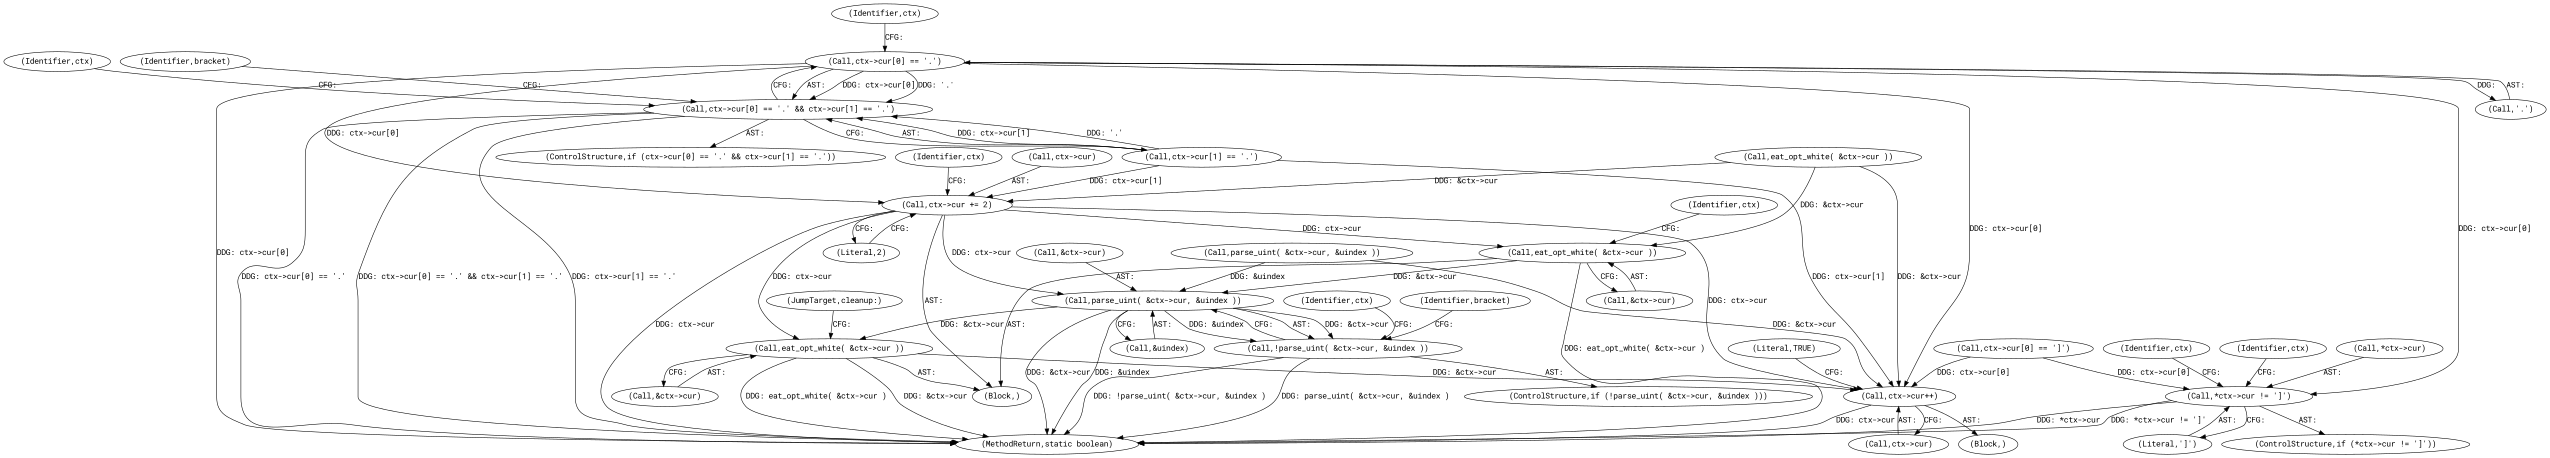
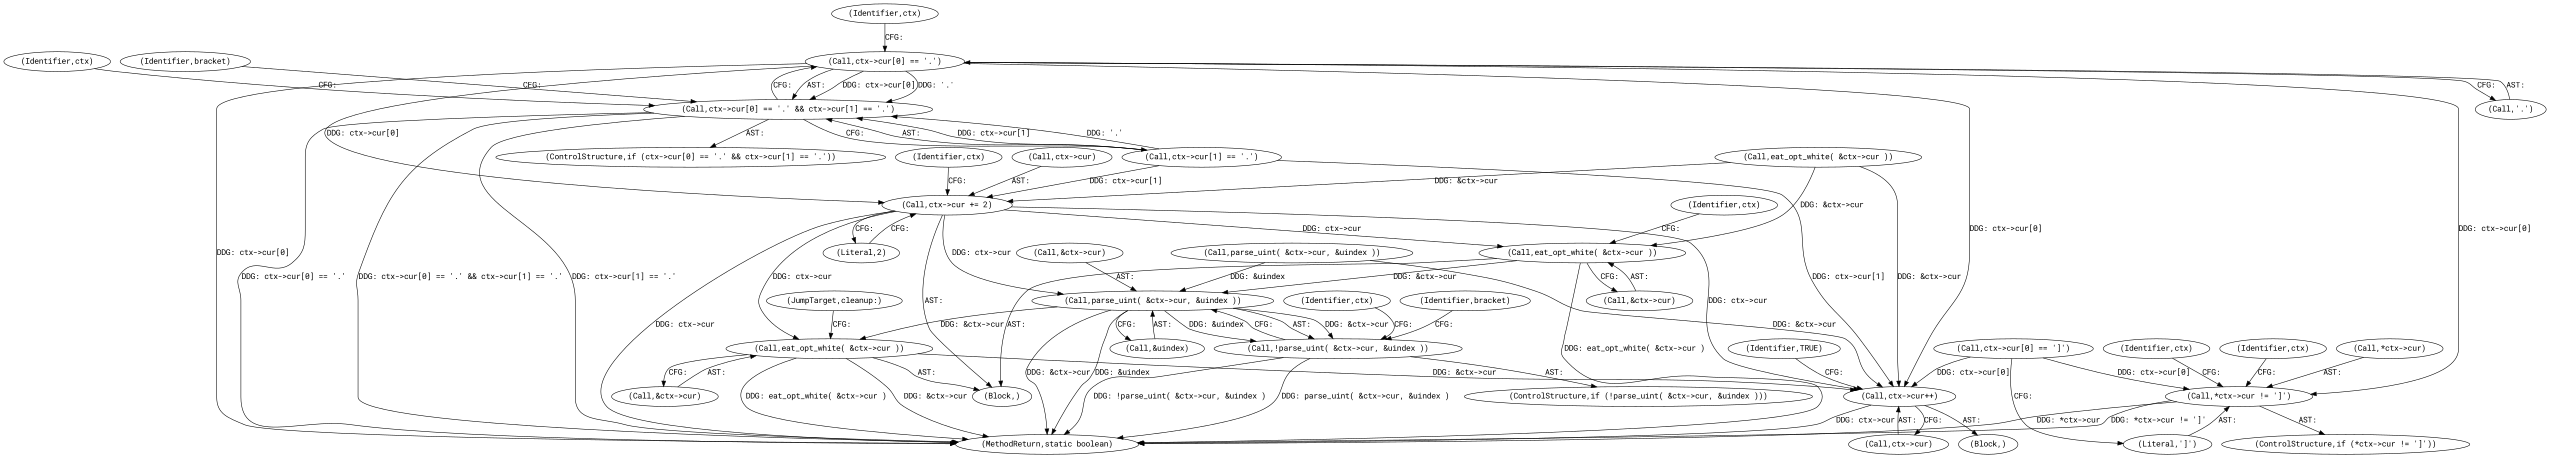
(2489, 86) -> (2489, 86)
(1784, 349) -> (1784, 349)
(2235, 429) -> (2040, 433)
